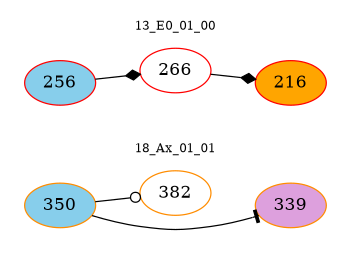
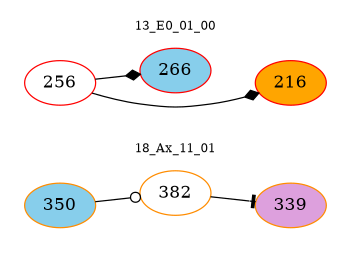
(175, 71) -> (175, 71)
(226, 76) -> (168, 107)
(60, 83) -> (60, 83)
(175, 149) -> (175, 149)
(172, 229) -> (230, 199)
